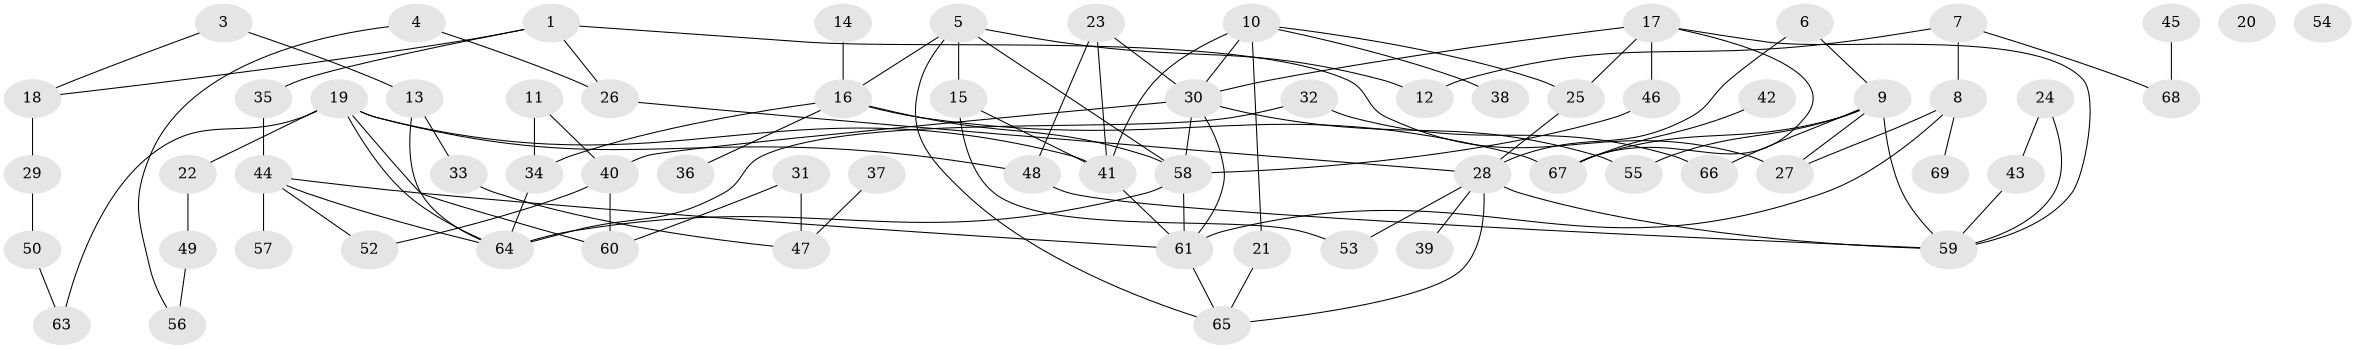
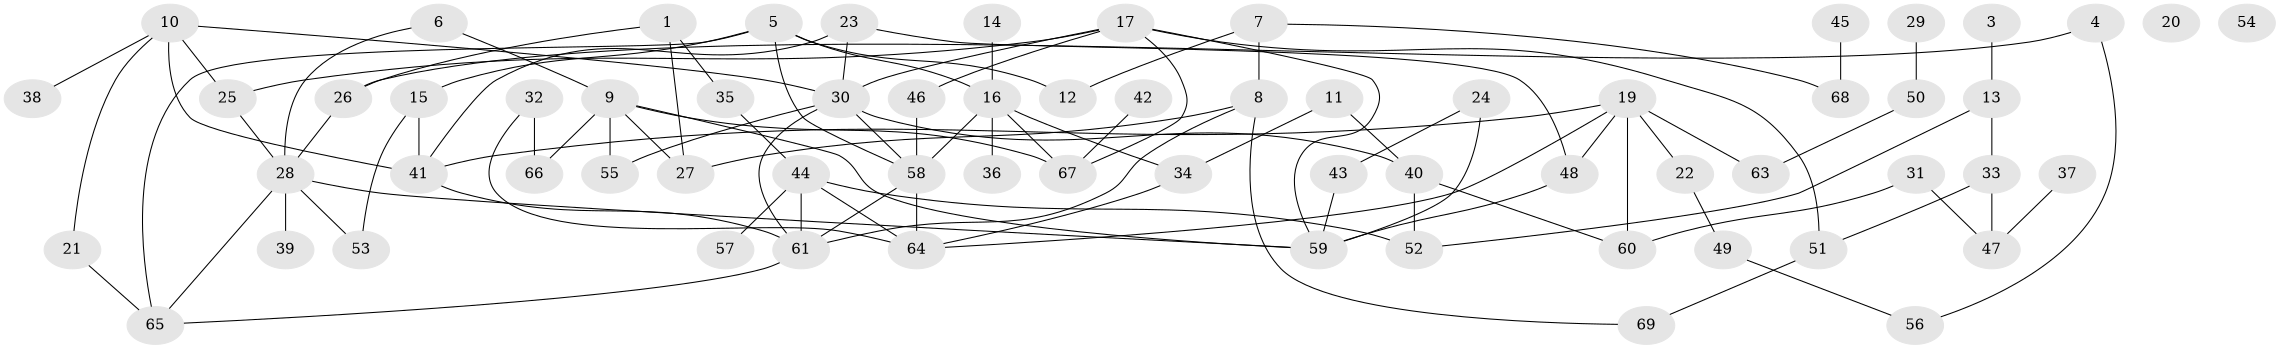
(33, 99) -> none
(414, 175) -> (1715, 211)
none -> (1819, 250)
